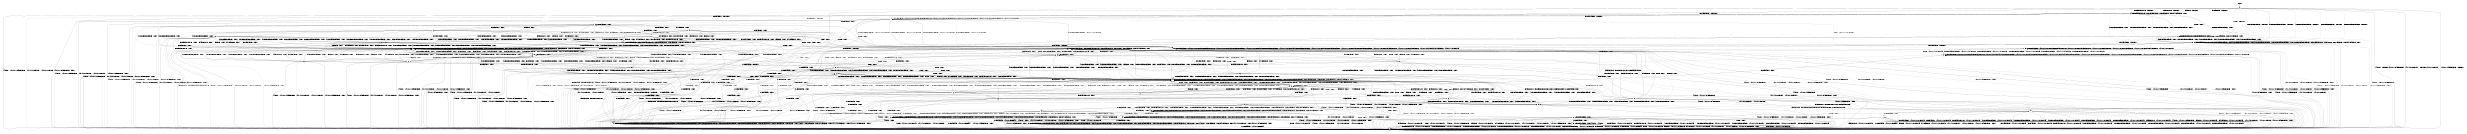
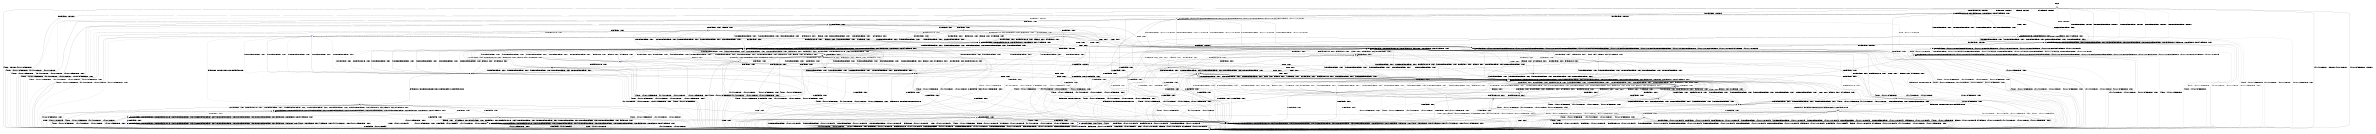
(267, 52) -> (781, 65)
(645, 92) -> (860, 92)
(753, 123) -> none
